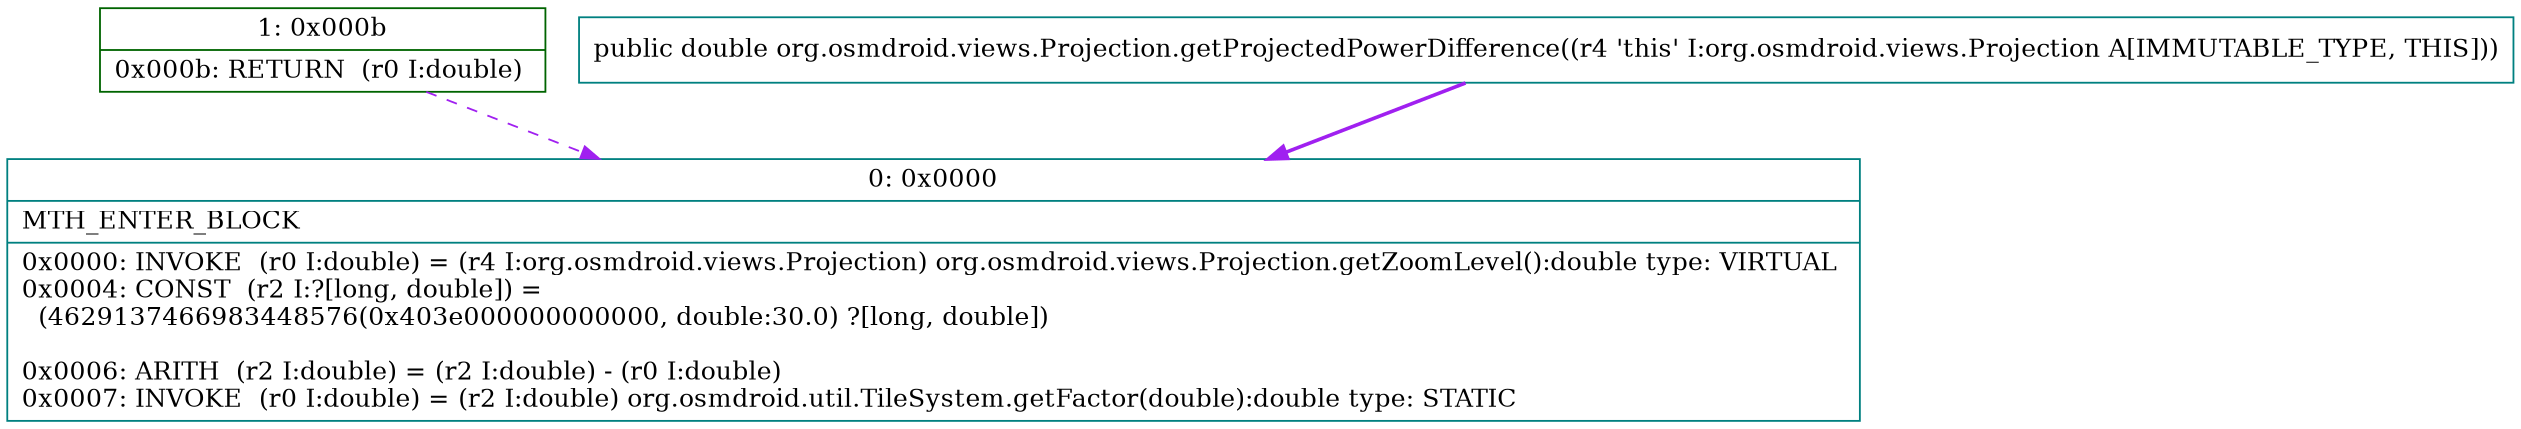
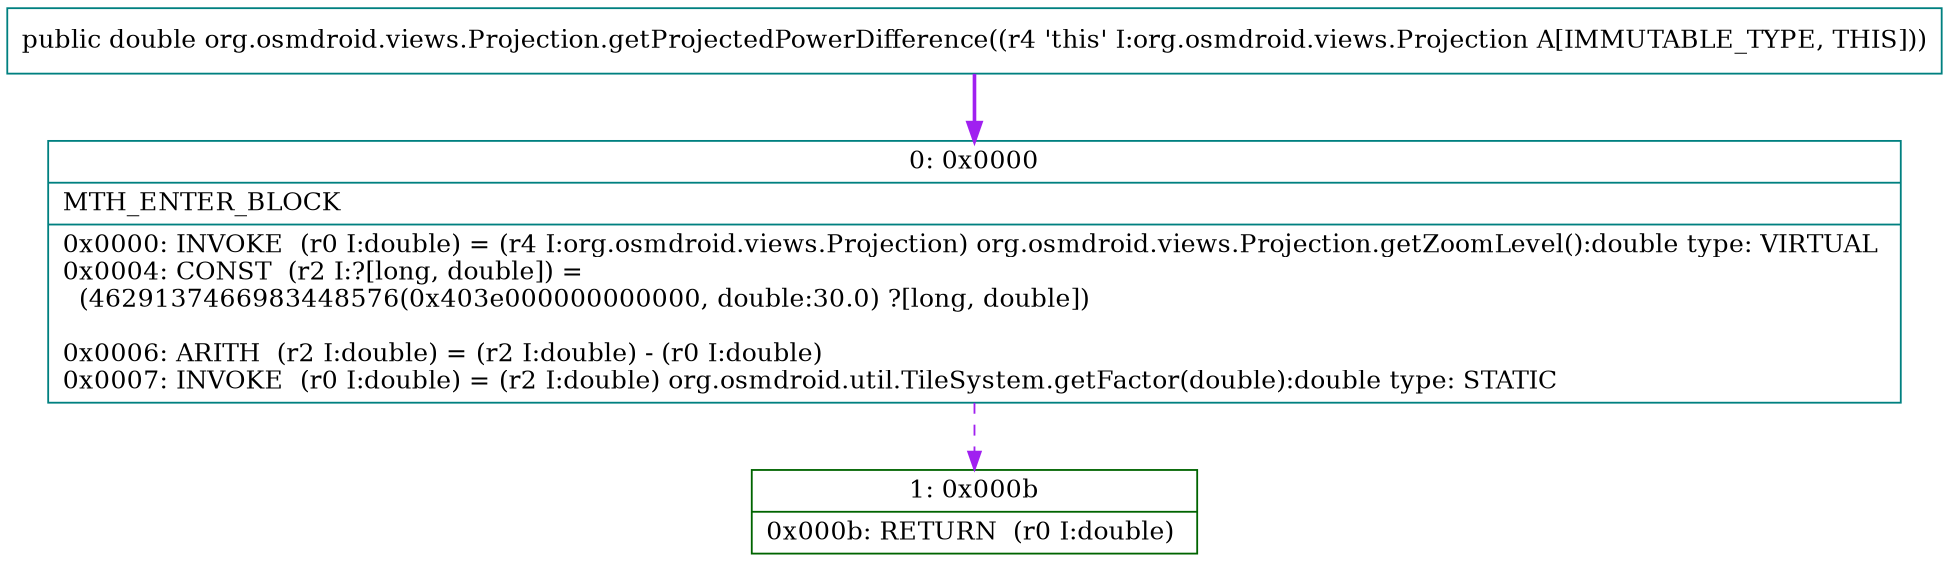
(504, 122) -> (974, 427)
